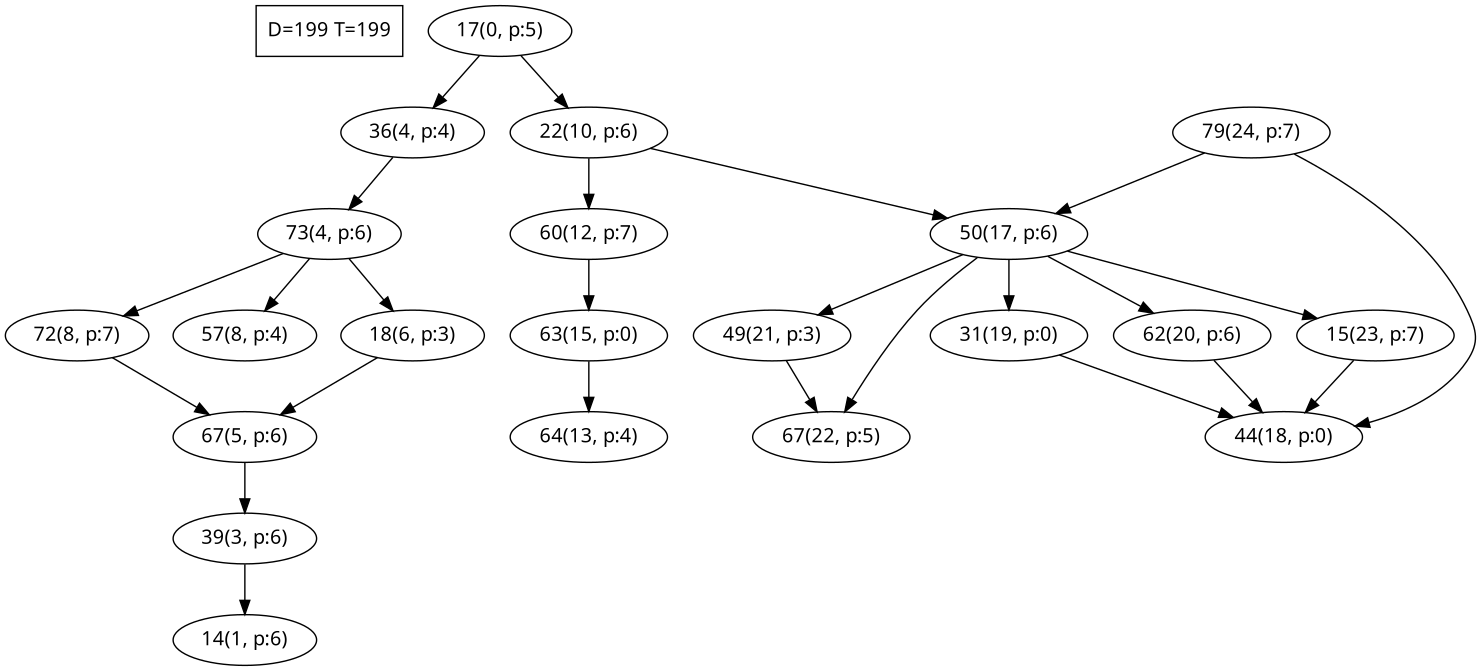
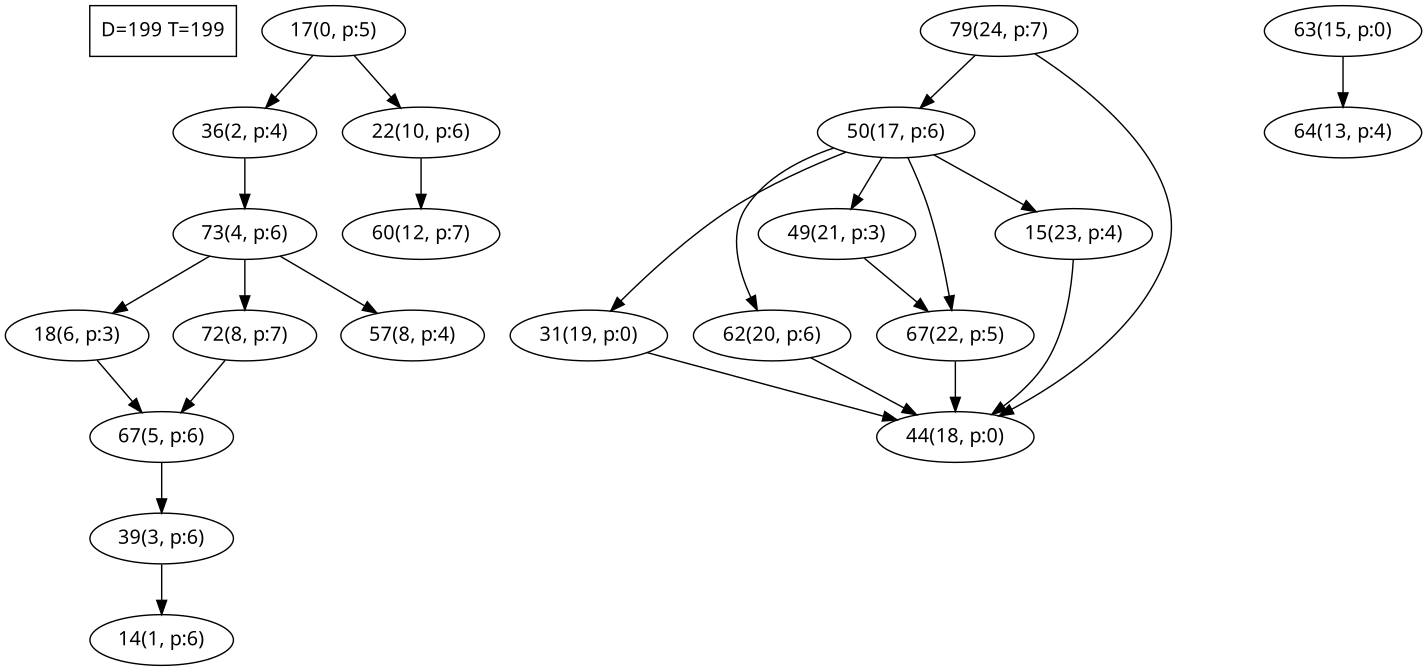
(413, 133) -> (245, 133)
(792, 182) -> none
(589, 278) -> none
(1375, 336) -> (1074, 234)
none -> (955, 379)
